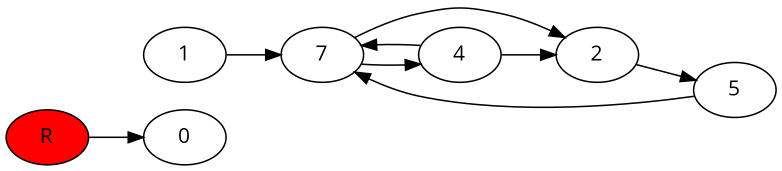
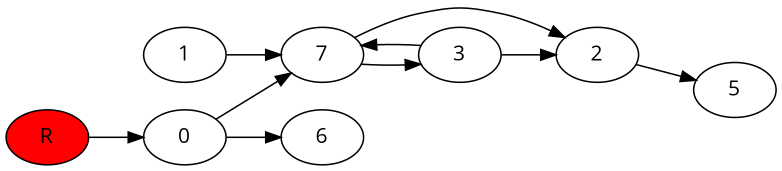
(460, 55) -> (460, 55)
(530, 107) -> (247, 100)
none -> (322, 137)
